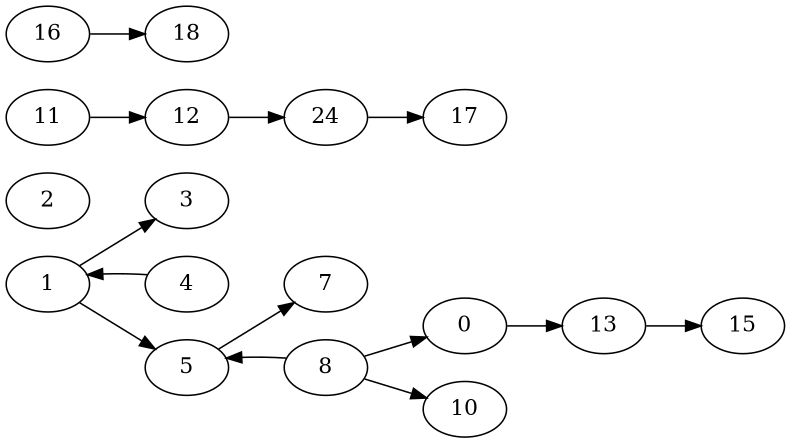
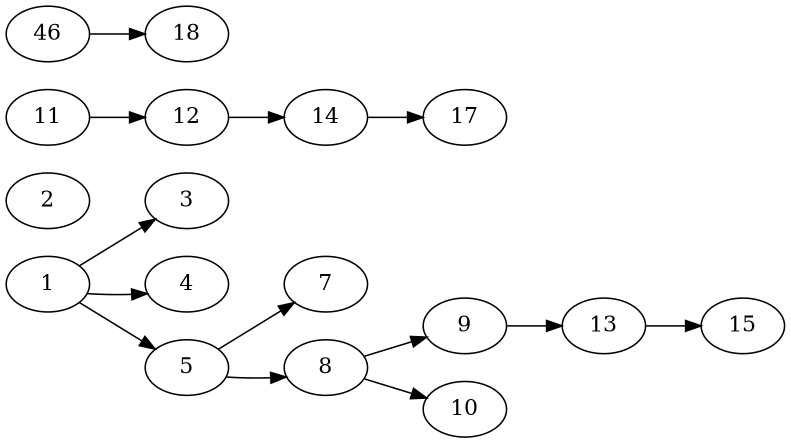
(48, 34) -> (48, 34)
(326, 117) -> (326, 117)
(125, 274) -> (109, 295)
(465, 326) -> (465, 326)
(264, 357) -> (248, 378)
